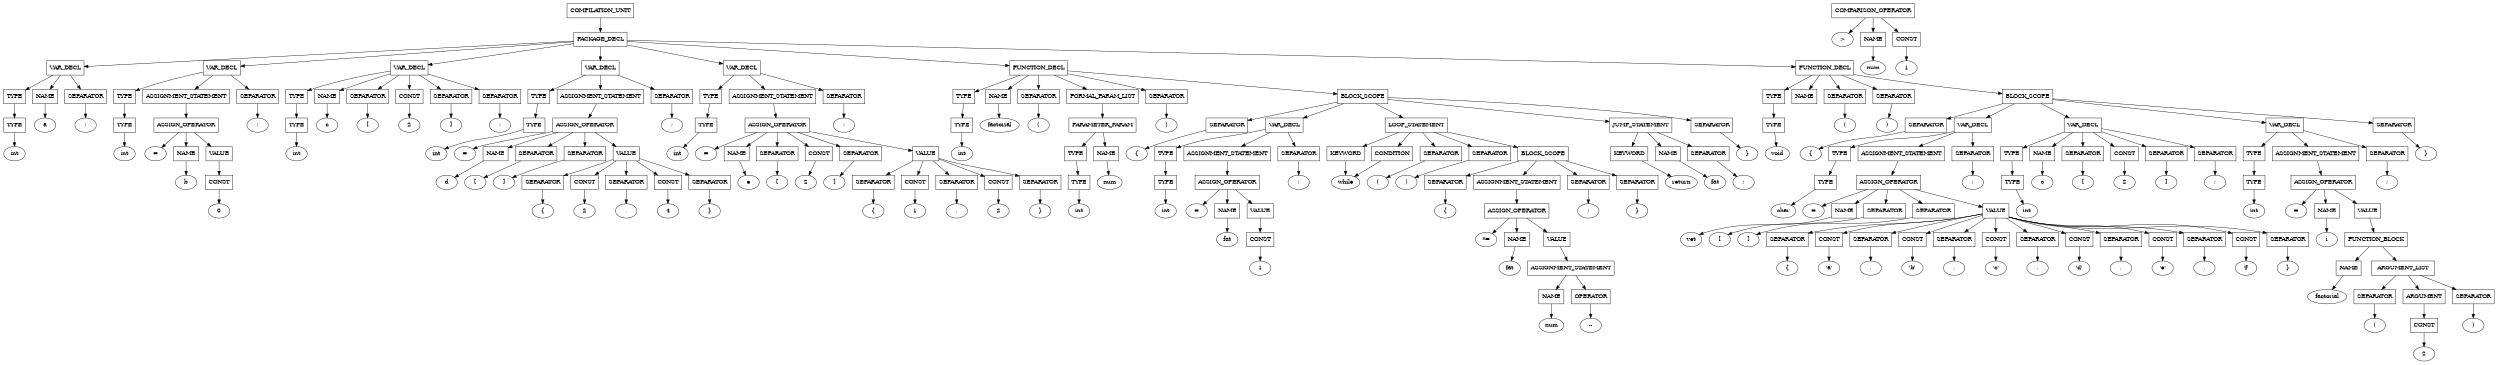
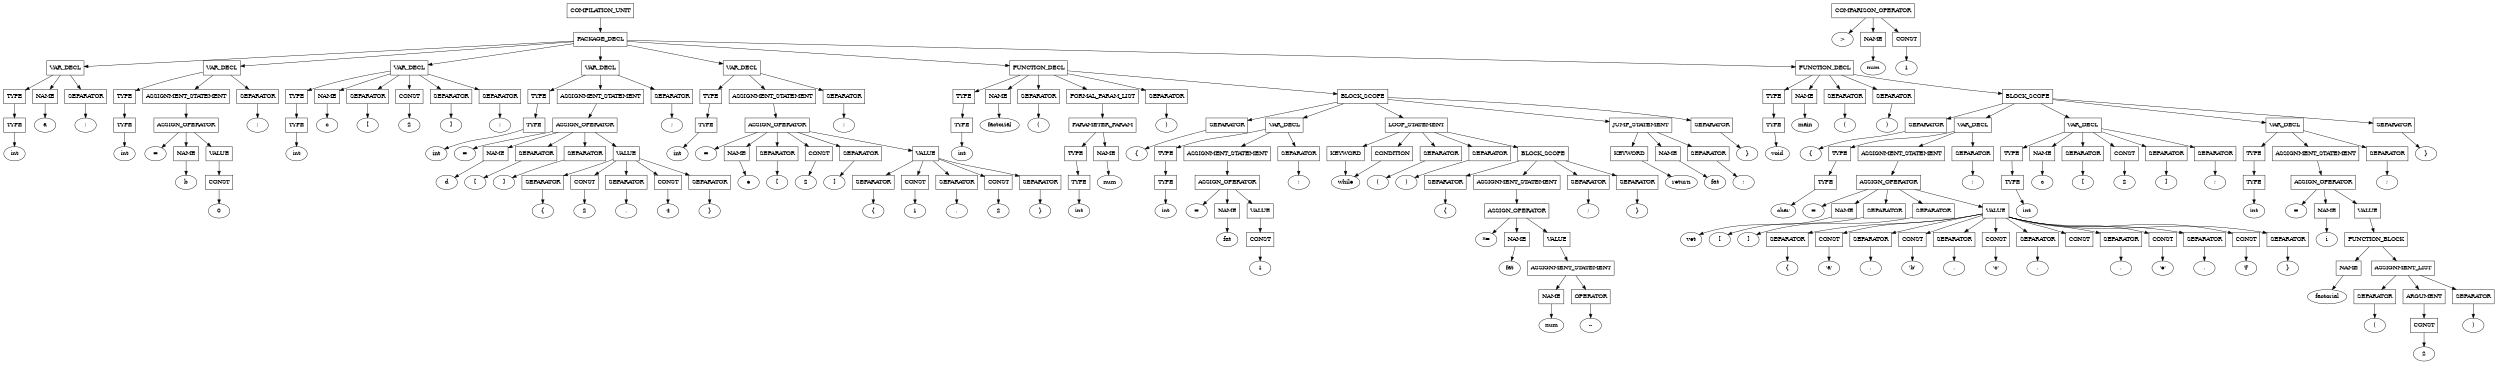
none -> (1805, 125)
(2079, 268) -> none
(2403, 268) -> (2403, 268)
